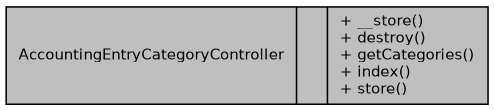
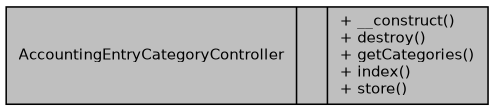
(382, 21) -> (398, 21)
